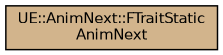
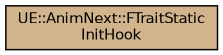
(112, 28) -> (112, 28)
